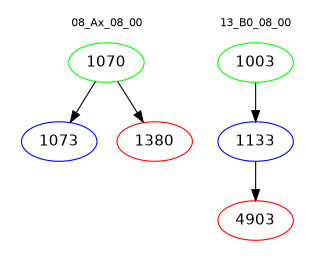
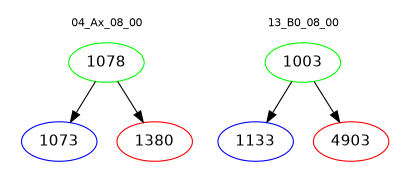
(107, 24) -> (107, 24)
(106, 63) -> (106, 63)
(256, 176) -> (324, 97)
